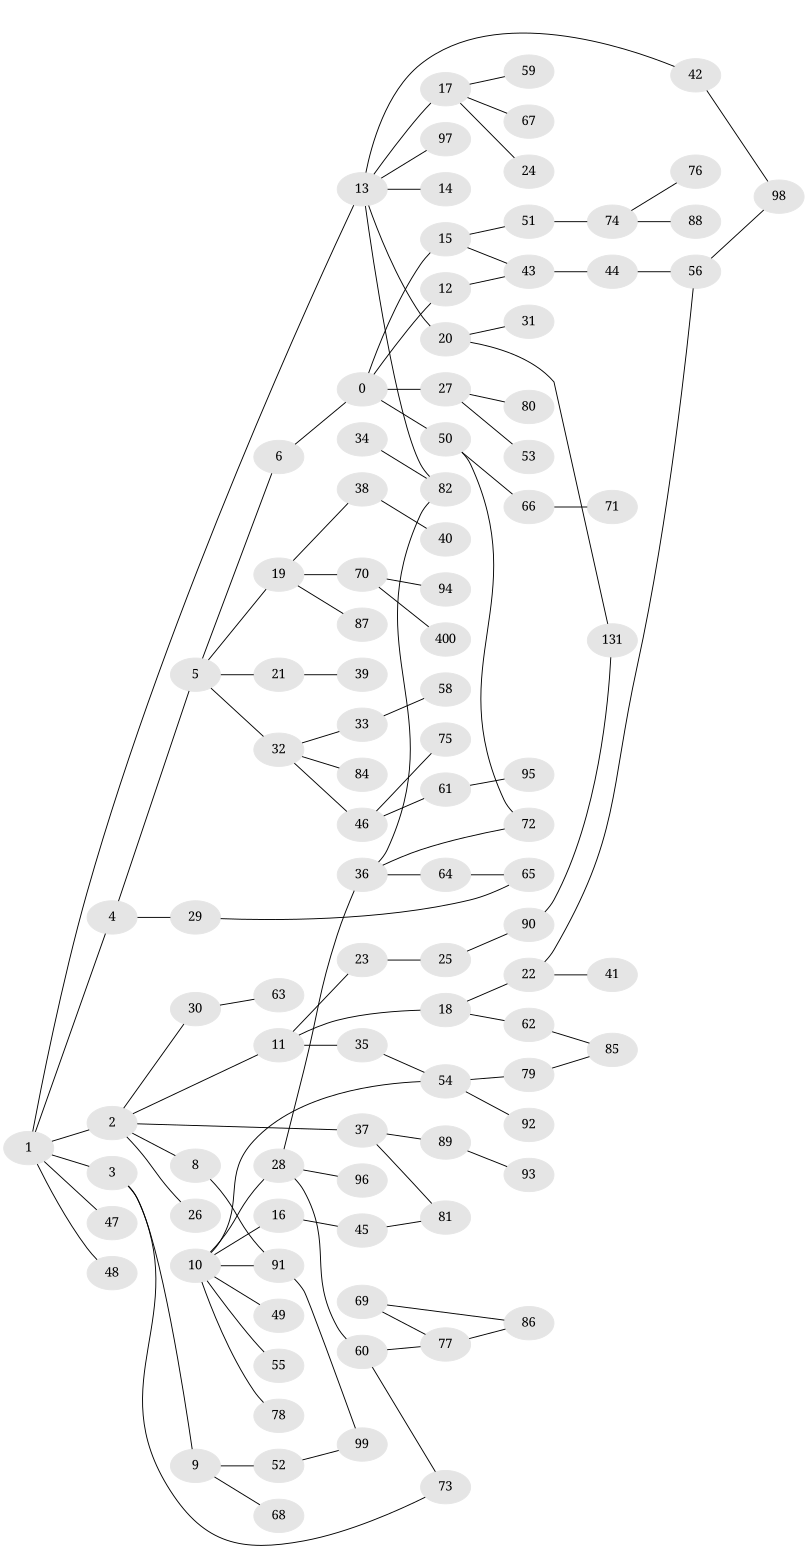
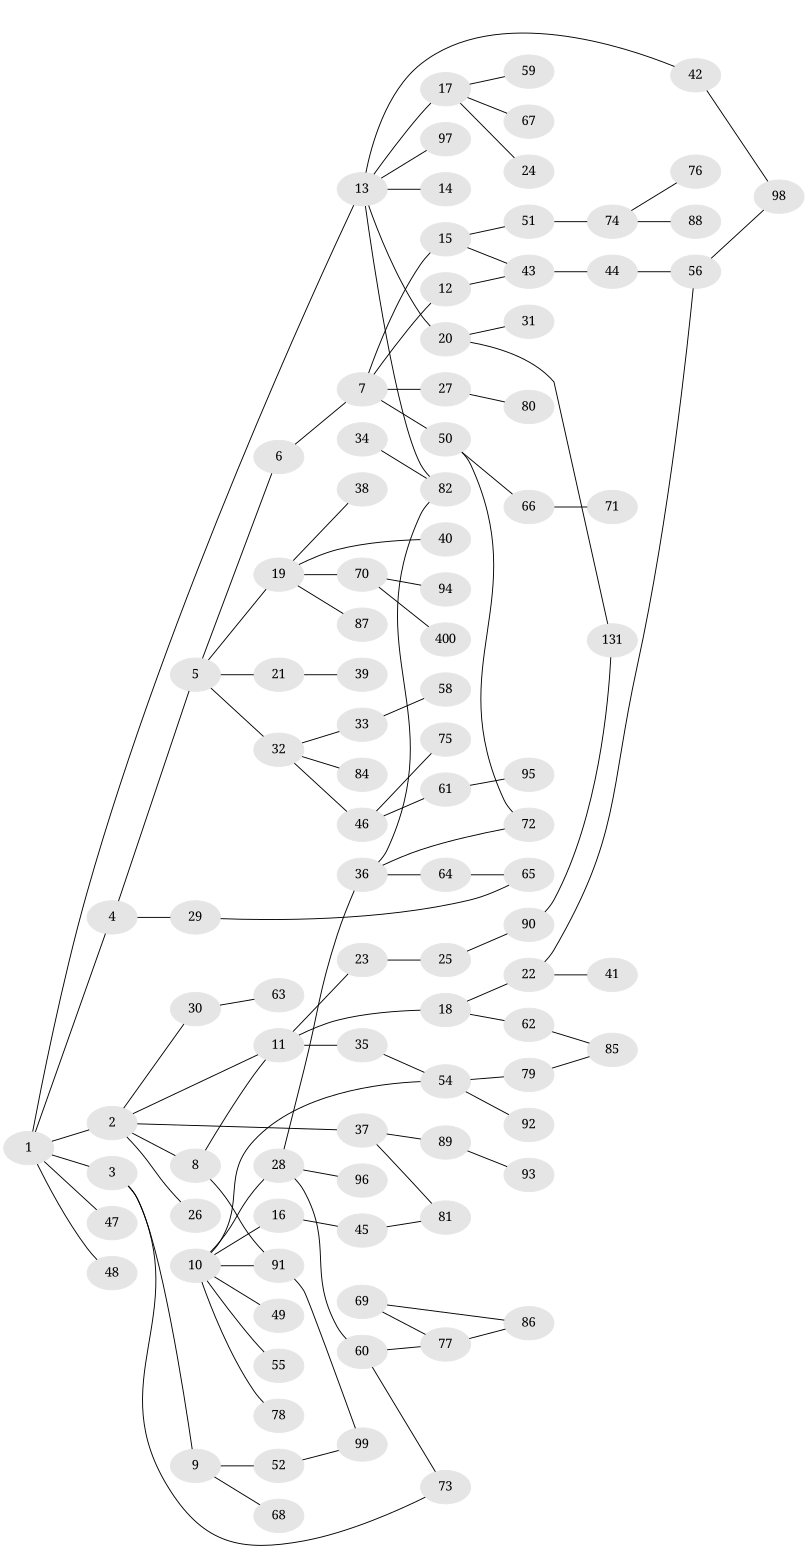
(362, 389) -> (362, 389)
(529, 457) -> none
(404, 514) -> (358, 545)
none -> (234, 1104)
